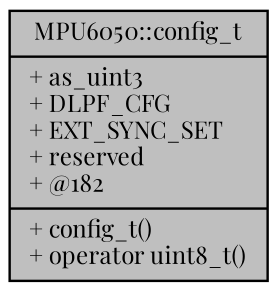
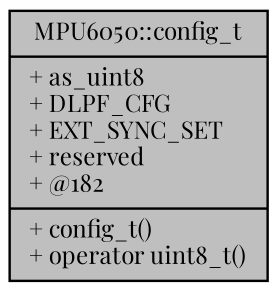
(87, 78) -> (88, 78)
